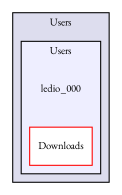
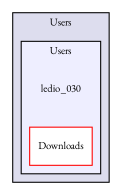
(61, 89) -> (61, 89)
